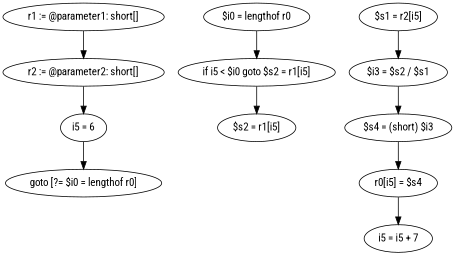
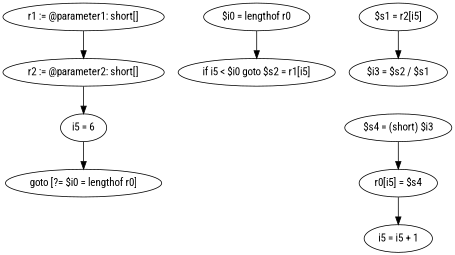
(398, 96) -> none
(257, 128) -> none
(398, 239) -> (398, 239)
